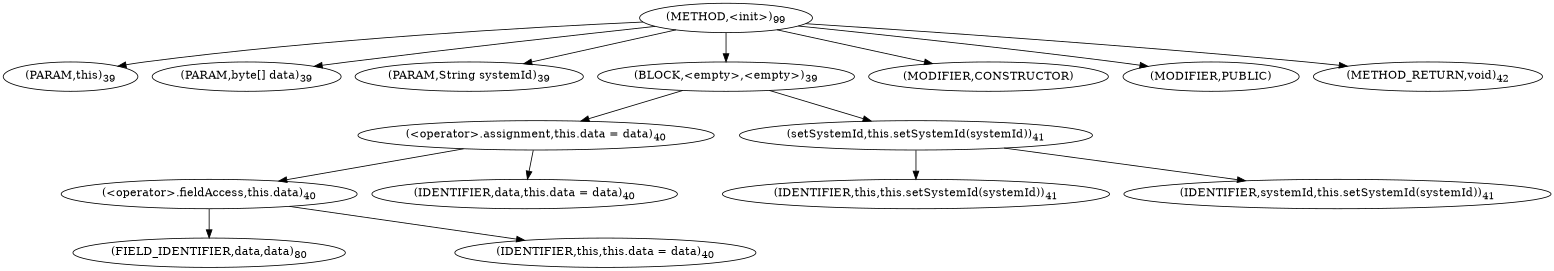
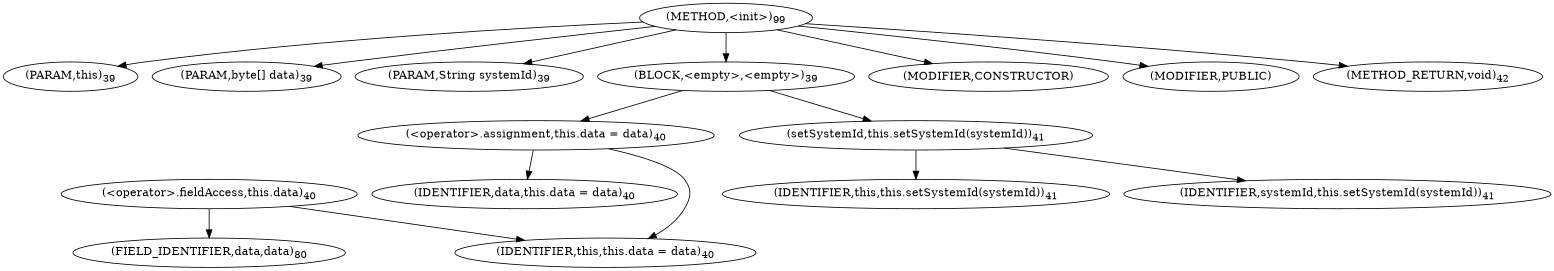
(375, 164) -> (680, 175)
